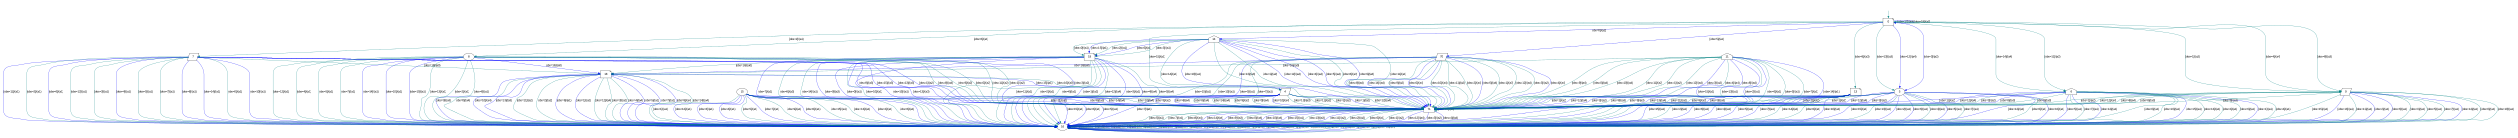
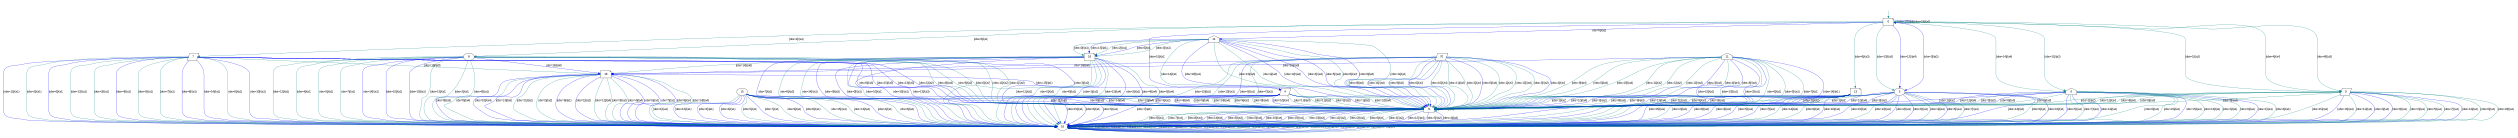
(1430, 28) -> (1430, 28)
(1666, 39) -> none
(1167, 66) -> (1167, 66)
(1032, 80) -> none
